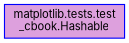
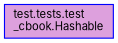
(65, 21) -> (59, 21)
